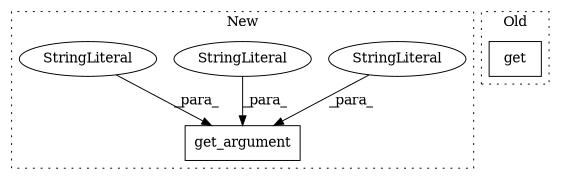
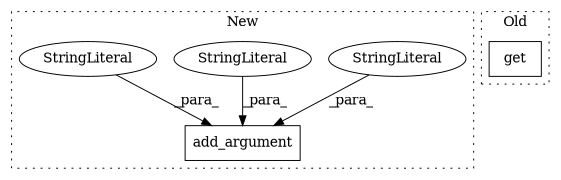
(243, 143) -> (243, 143)
